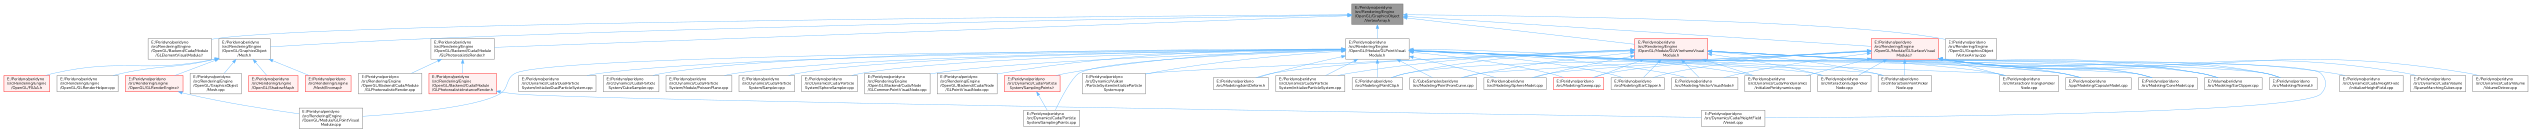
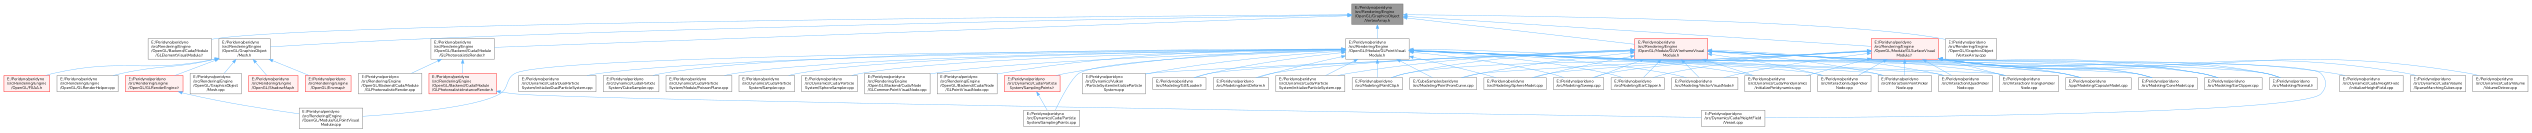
(328, 84) -> (328, 84)
none -> (1179, 84)
(1579, 84) -> (1579, 84)
none -> (1966, 84)
(2233, 84) -> (2233, 84)
